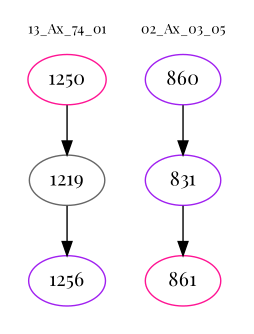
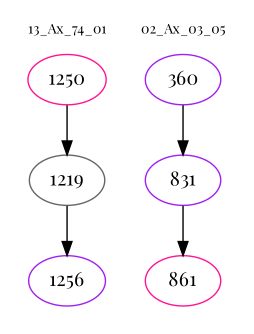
(183, 80) -> (183, 80)
